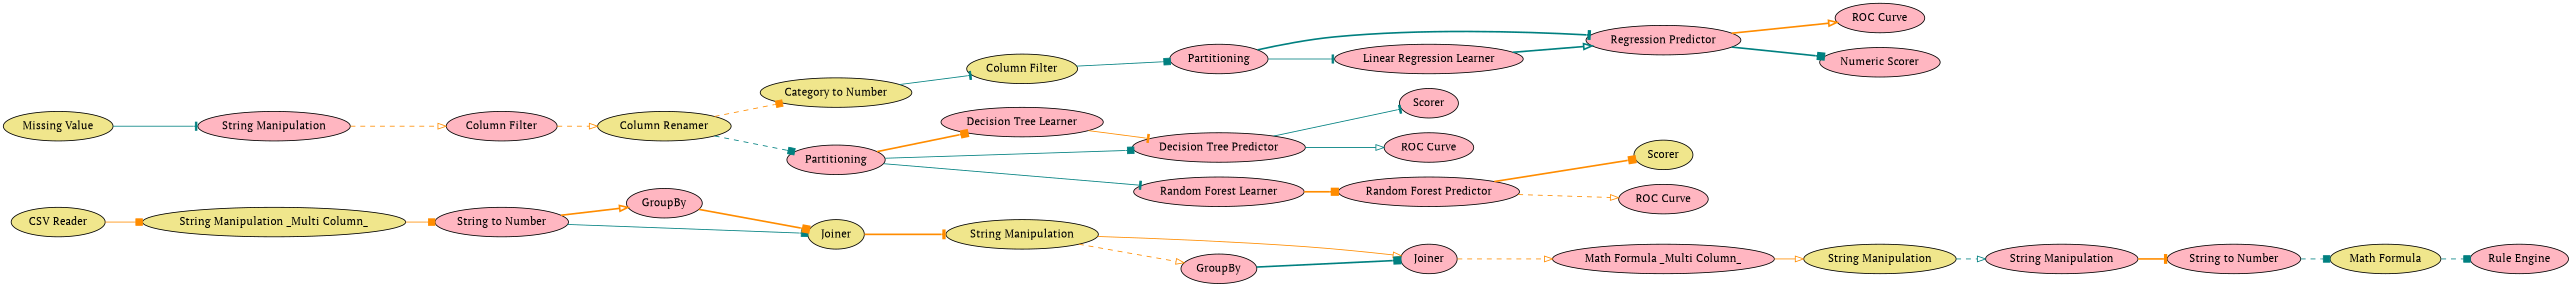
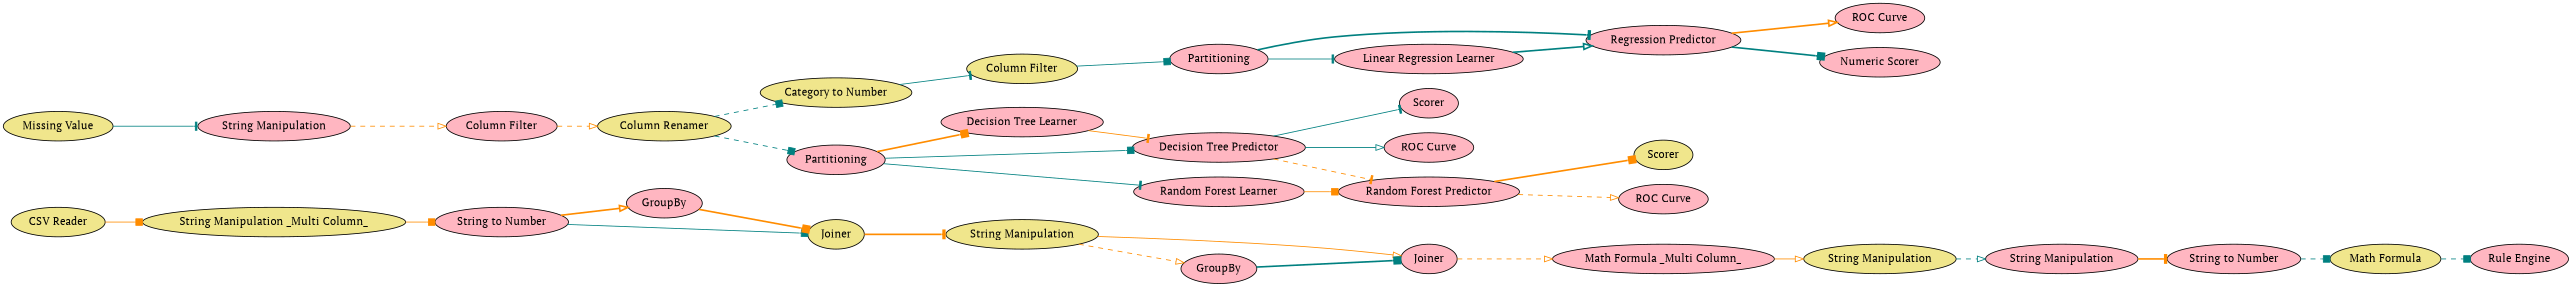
(744, 111) -> (744, 111)
none -> (1321, 169)
(1317, 192) -> (1317, 192)
